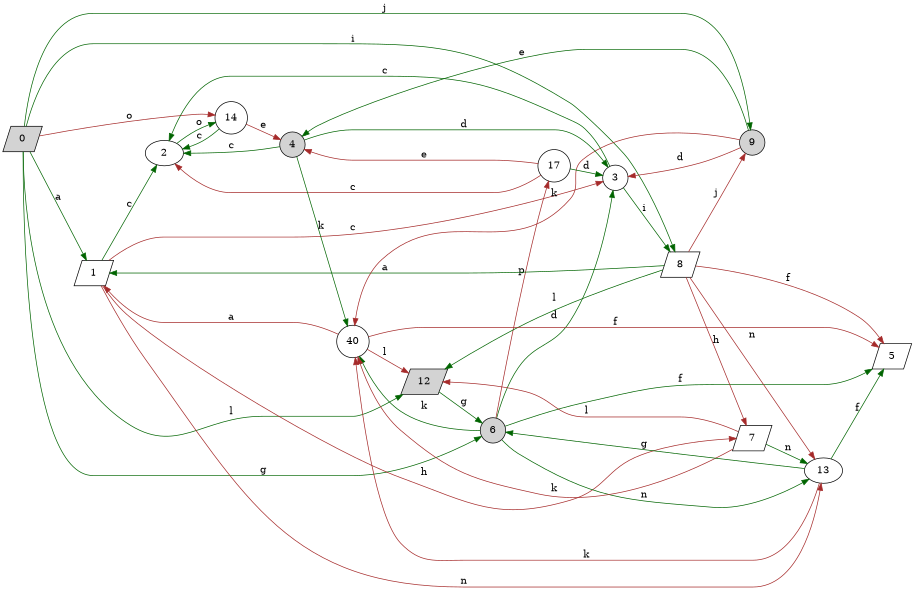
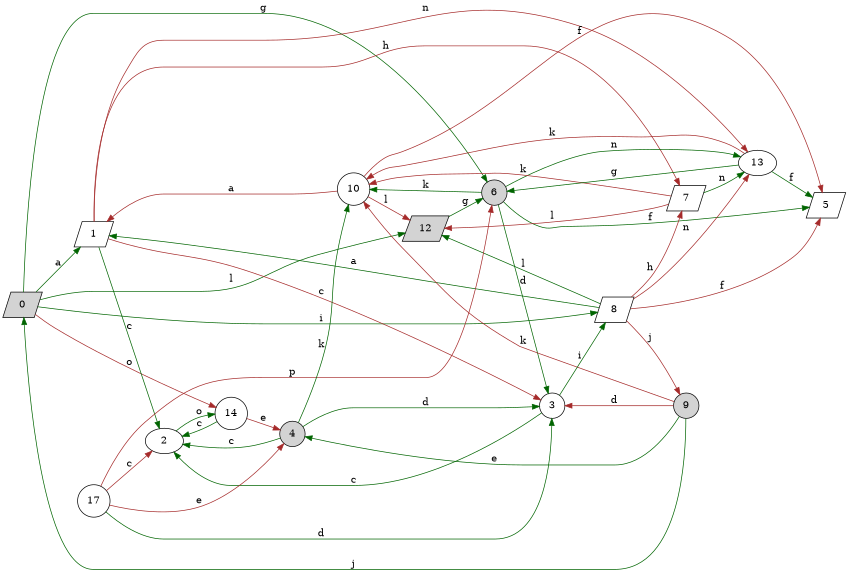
(385, 13) -> (313, 569)
(519, 302) -> (332, 377)
(353, 341) -> (354, 189)
